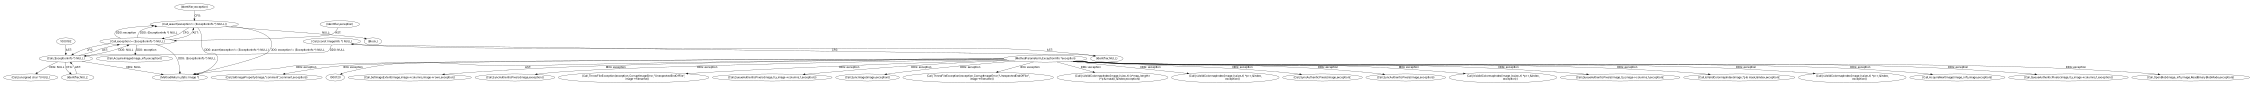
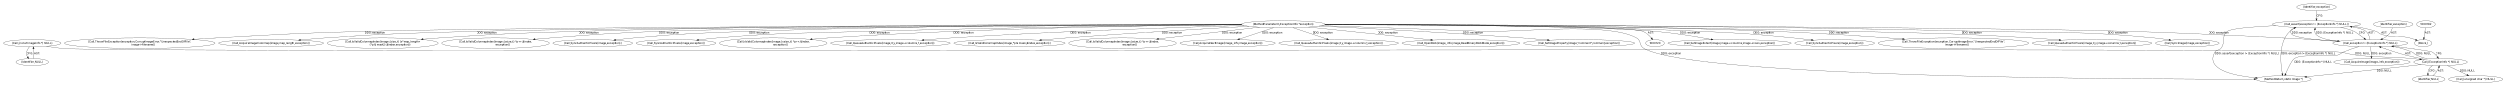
none -> (1857, 27)
(327, 33) -> (2385, 33)
none -> (271, 43)
(66, 49) -> (2425, 33)
